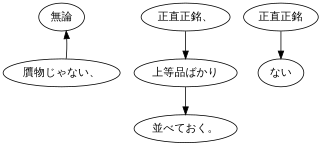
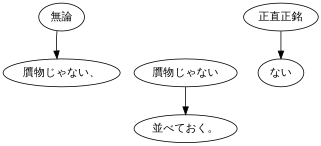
(186, 17) -> none
(67, 49) -> (56, 41)
(186, 73) -> (186, 73)
